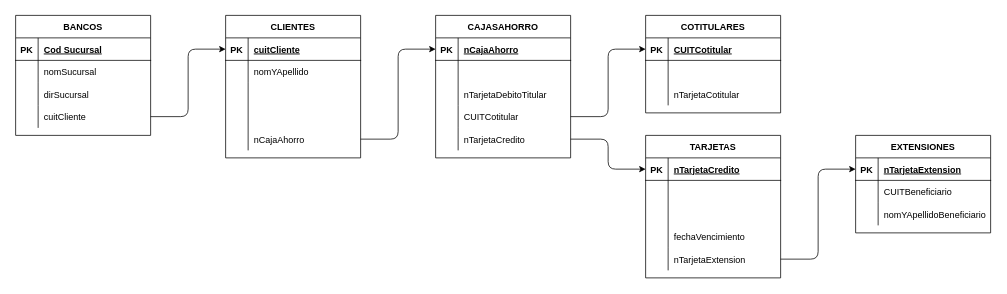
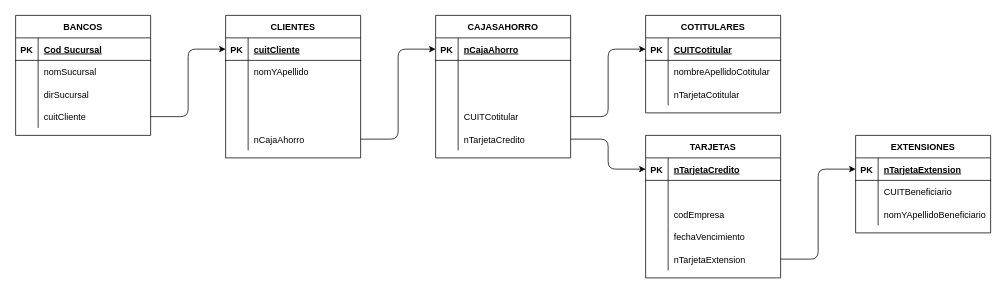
none -> (724, 72)
(514, 94) -> none
none -> (724, 214)
